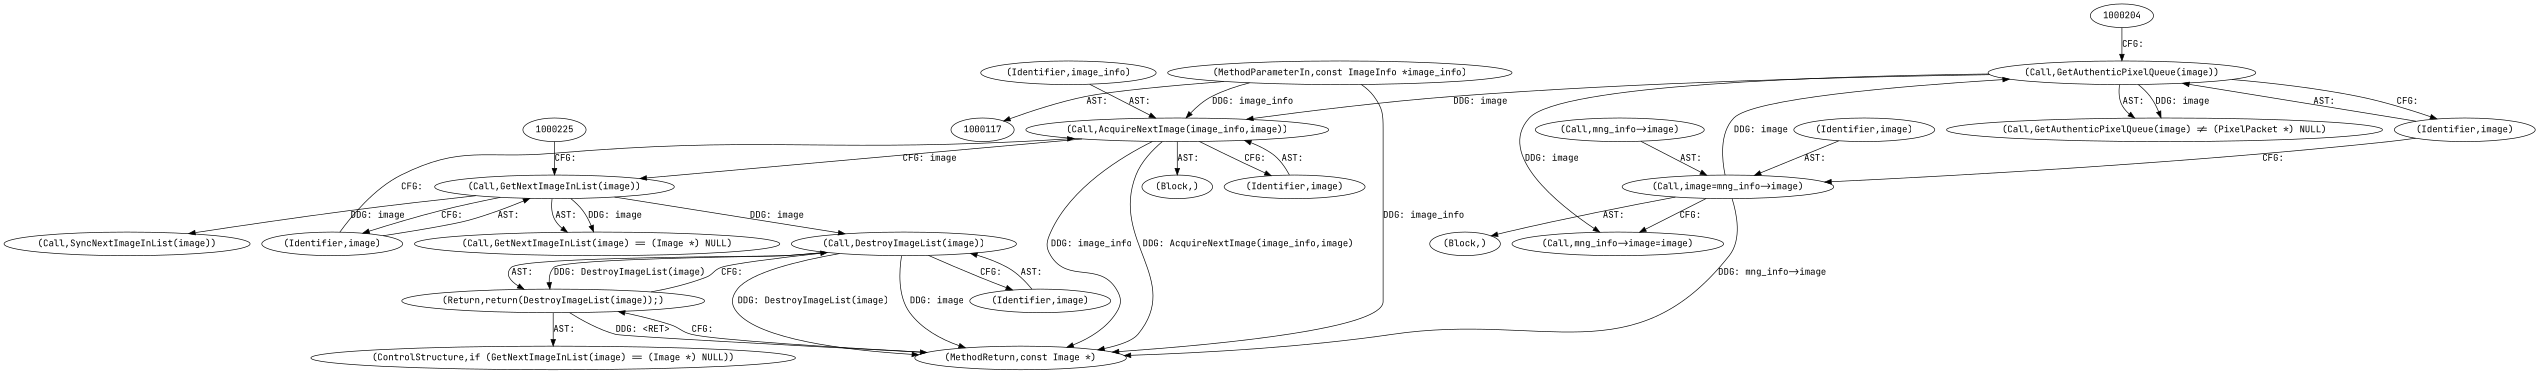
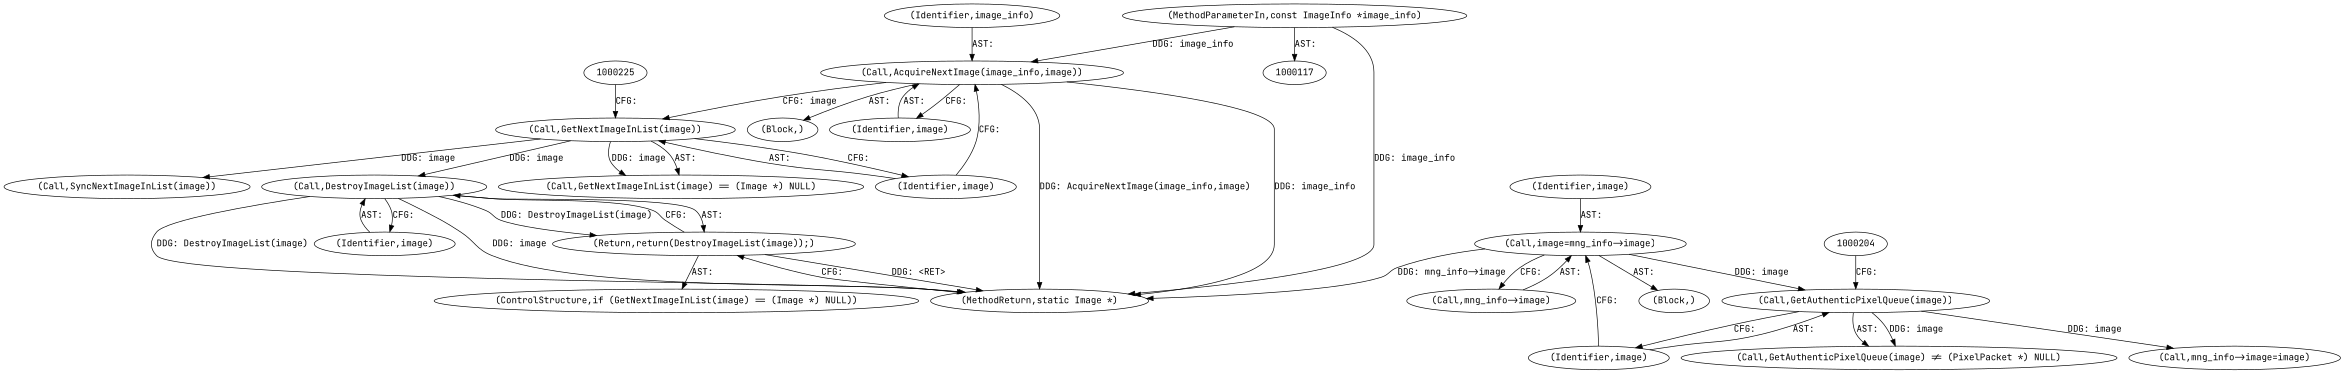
(1621, 86) -> none
(1676, 214) -> (1522, 266)
(1021, 358) -> (1040, 301)
